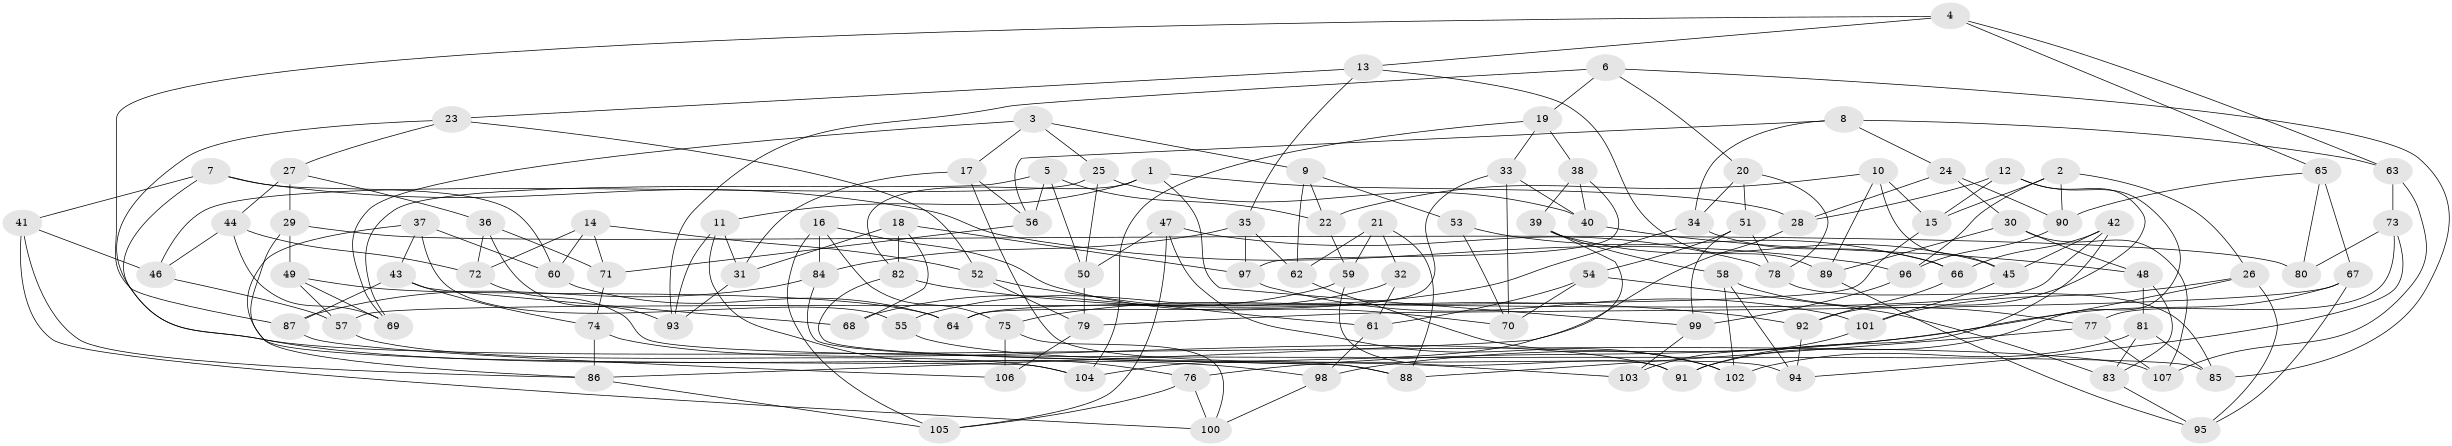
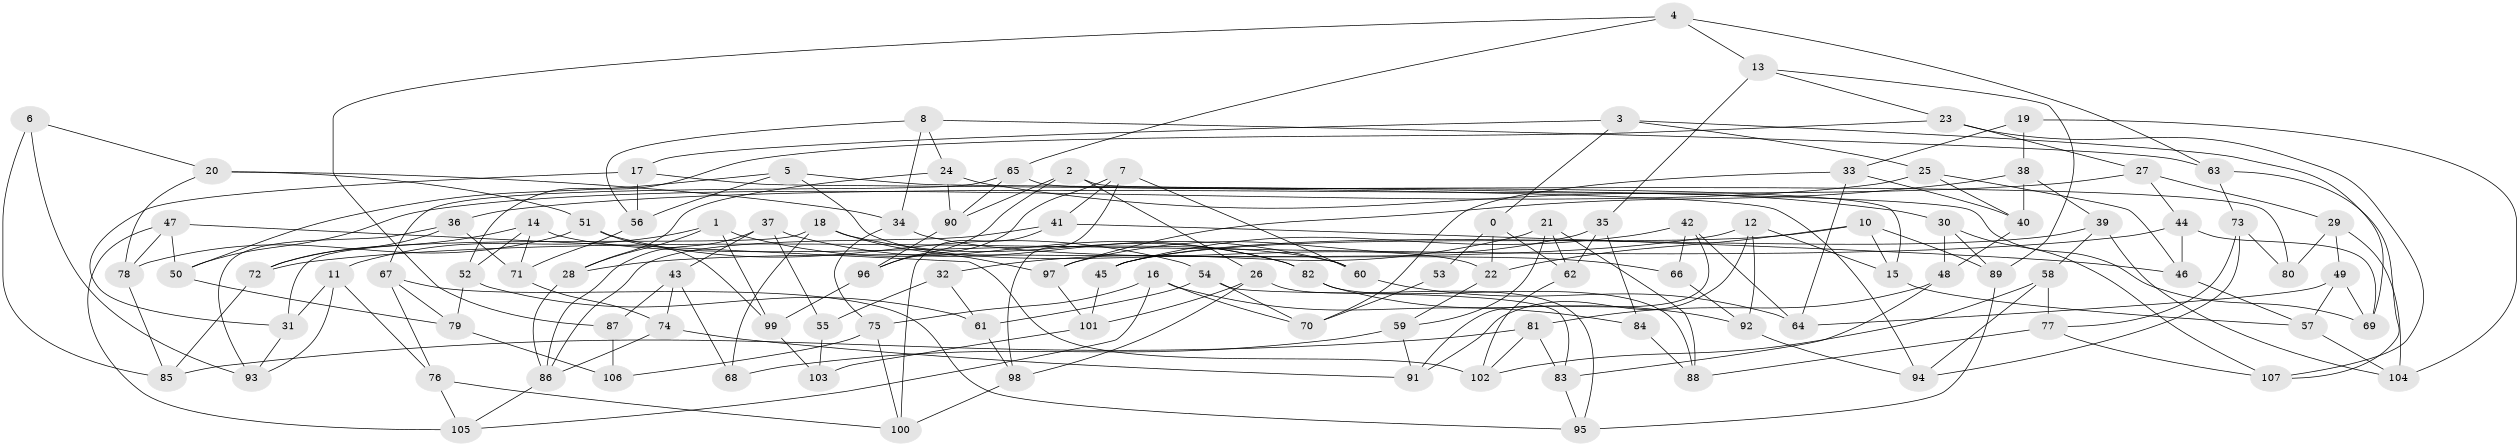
(1574, 94) -> none
(1306, 171) -> (1494, 223)
(1710, 242) -> none
(552, 293) -> none
